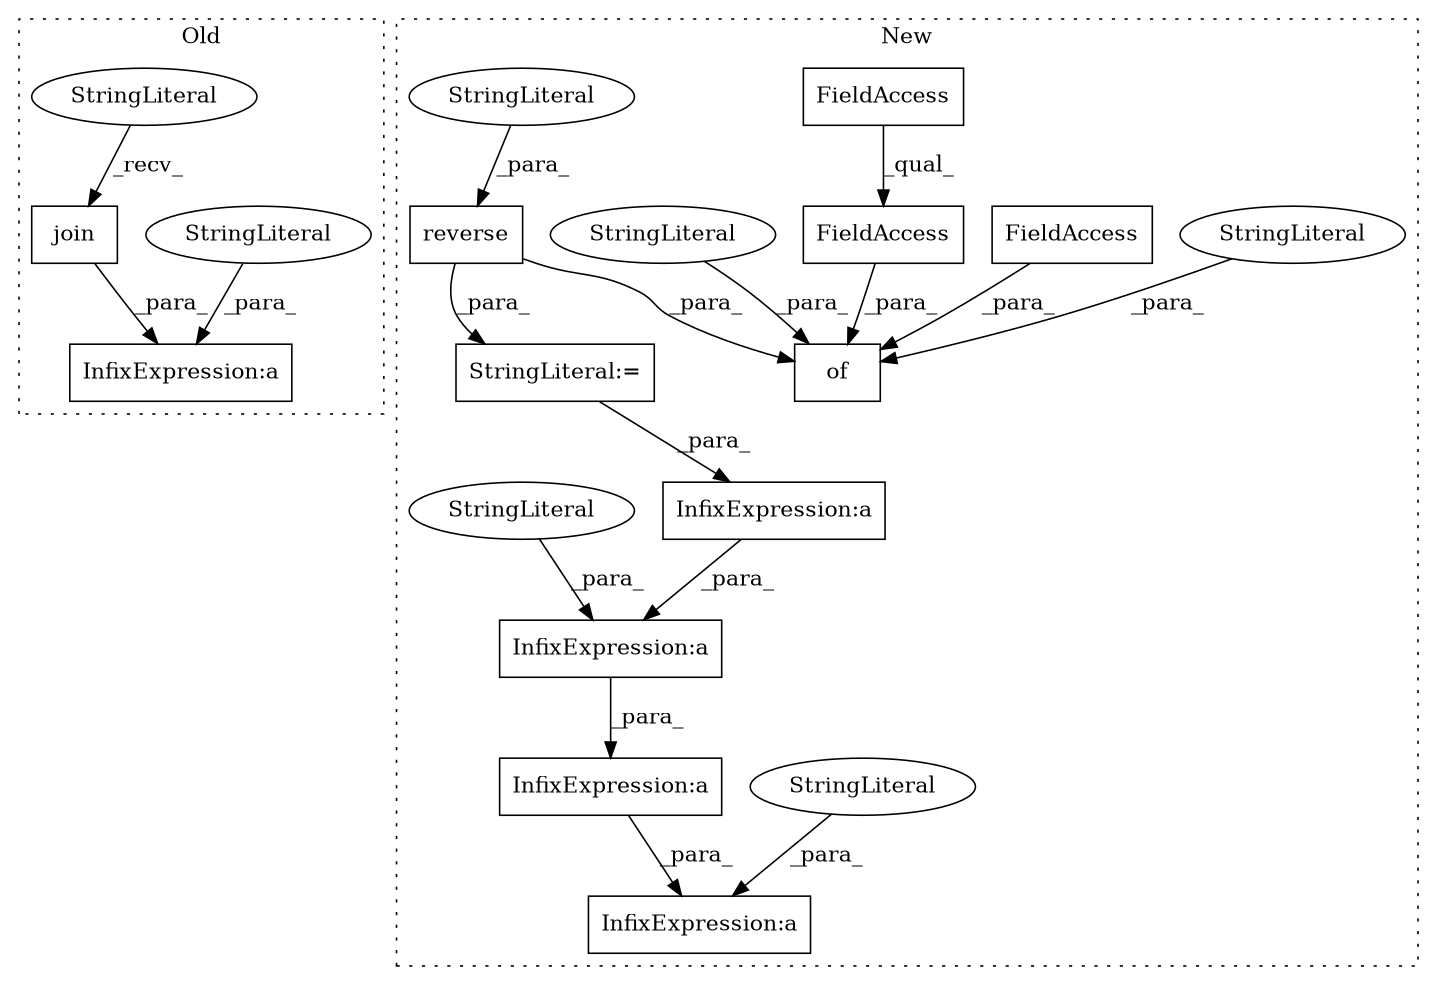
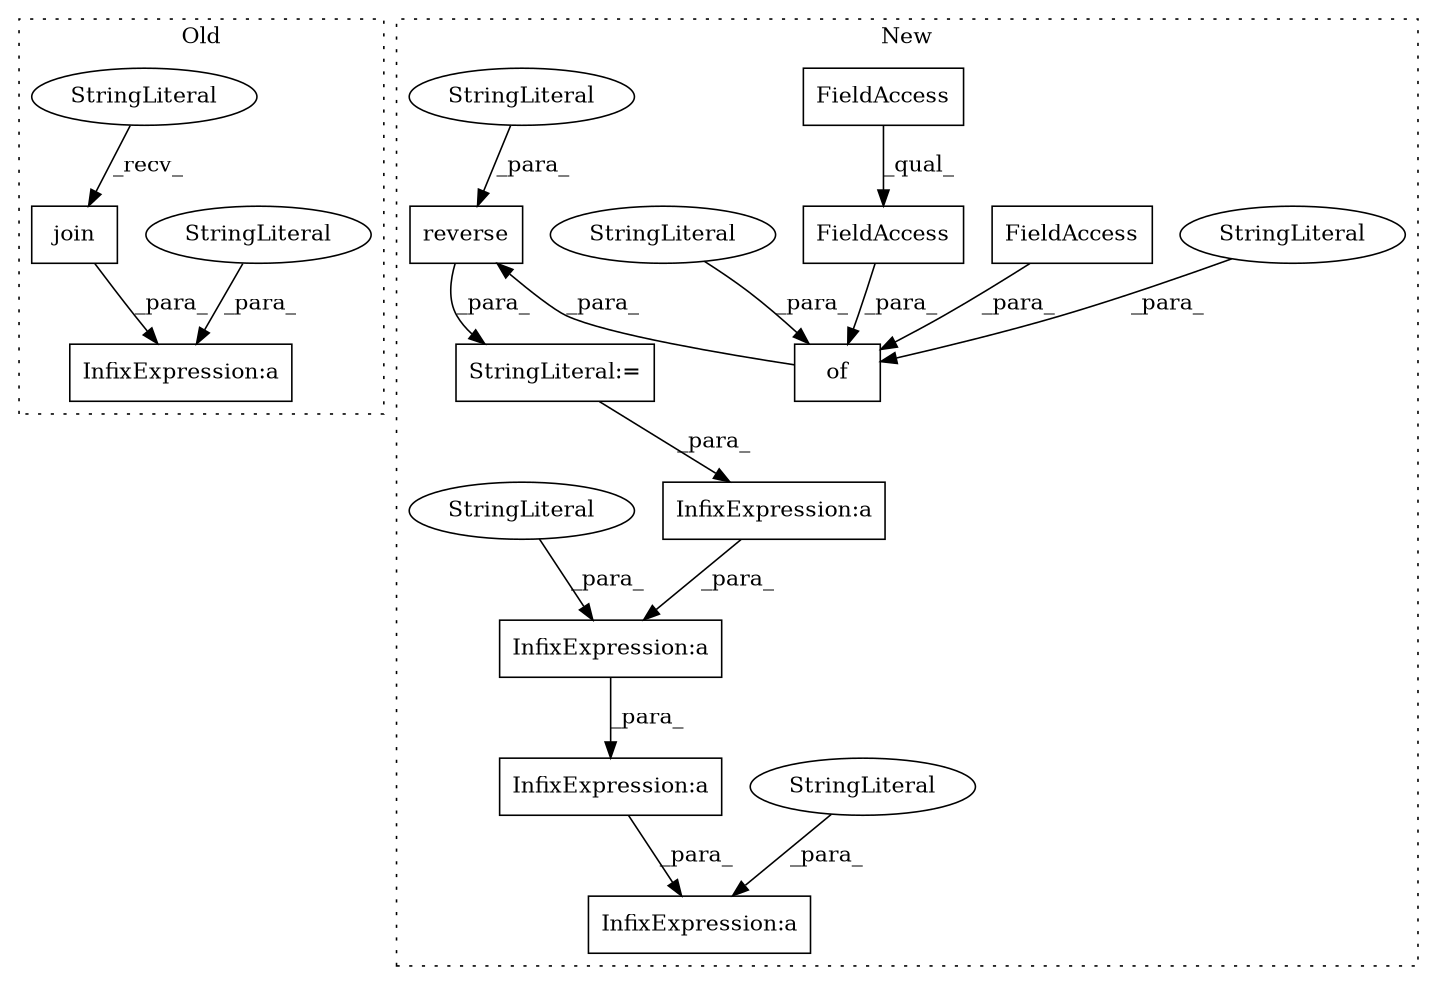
(653, 302) -> (645, 338)
